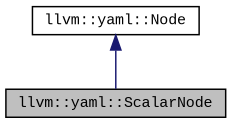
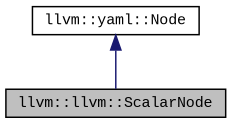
(116, 103) -> (116, 103)
